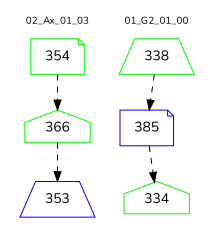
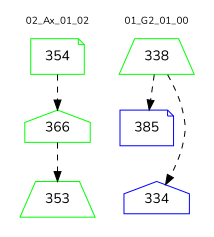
(58, 21) -> (58, 21)
(151, 159) -> (185, 125)
(58, 199) -> (58, 199)
(157, 199) -> (157, 199)
